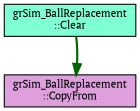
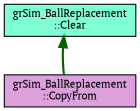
(77, 50) -> (63, 61)
